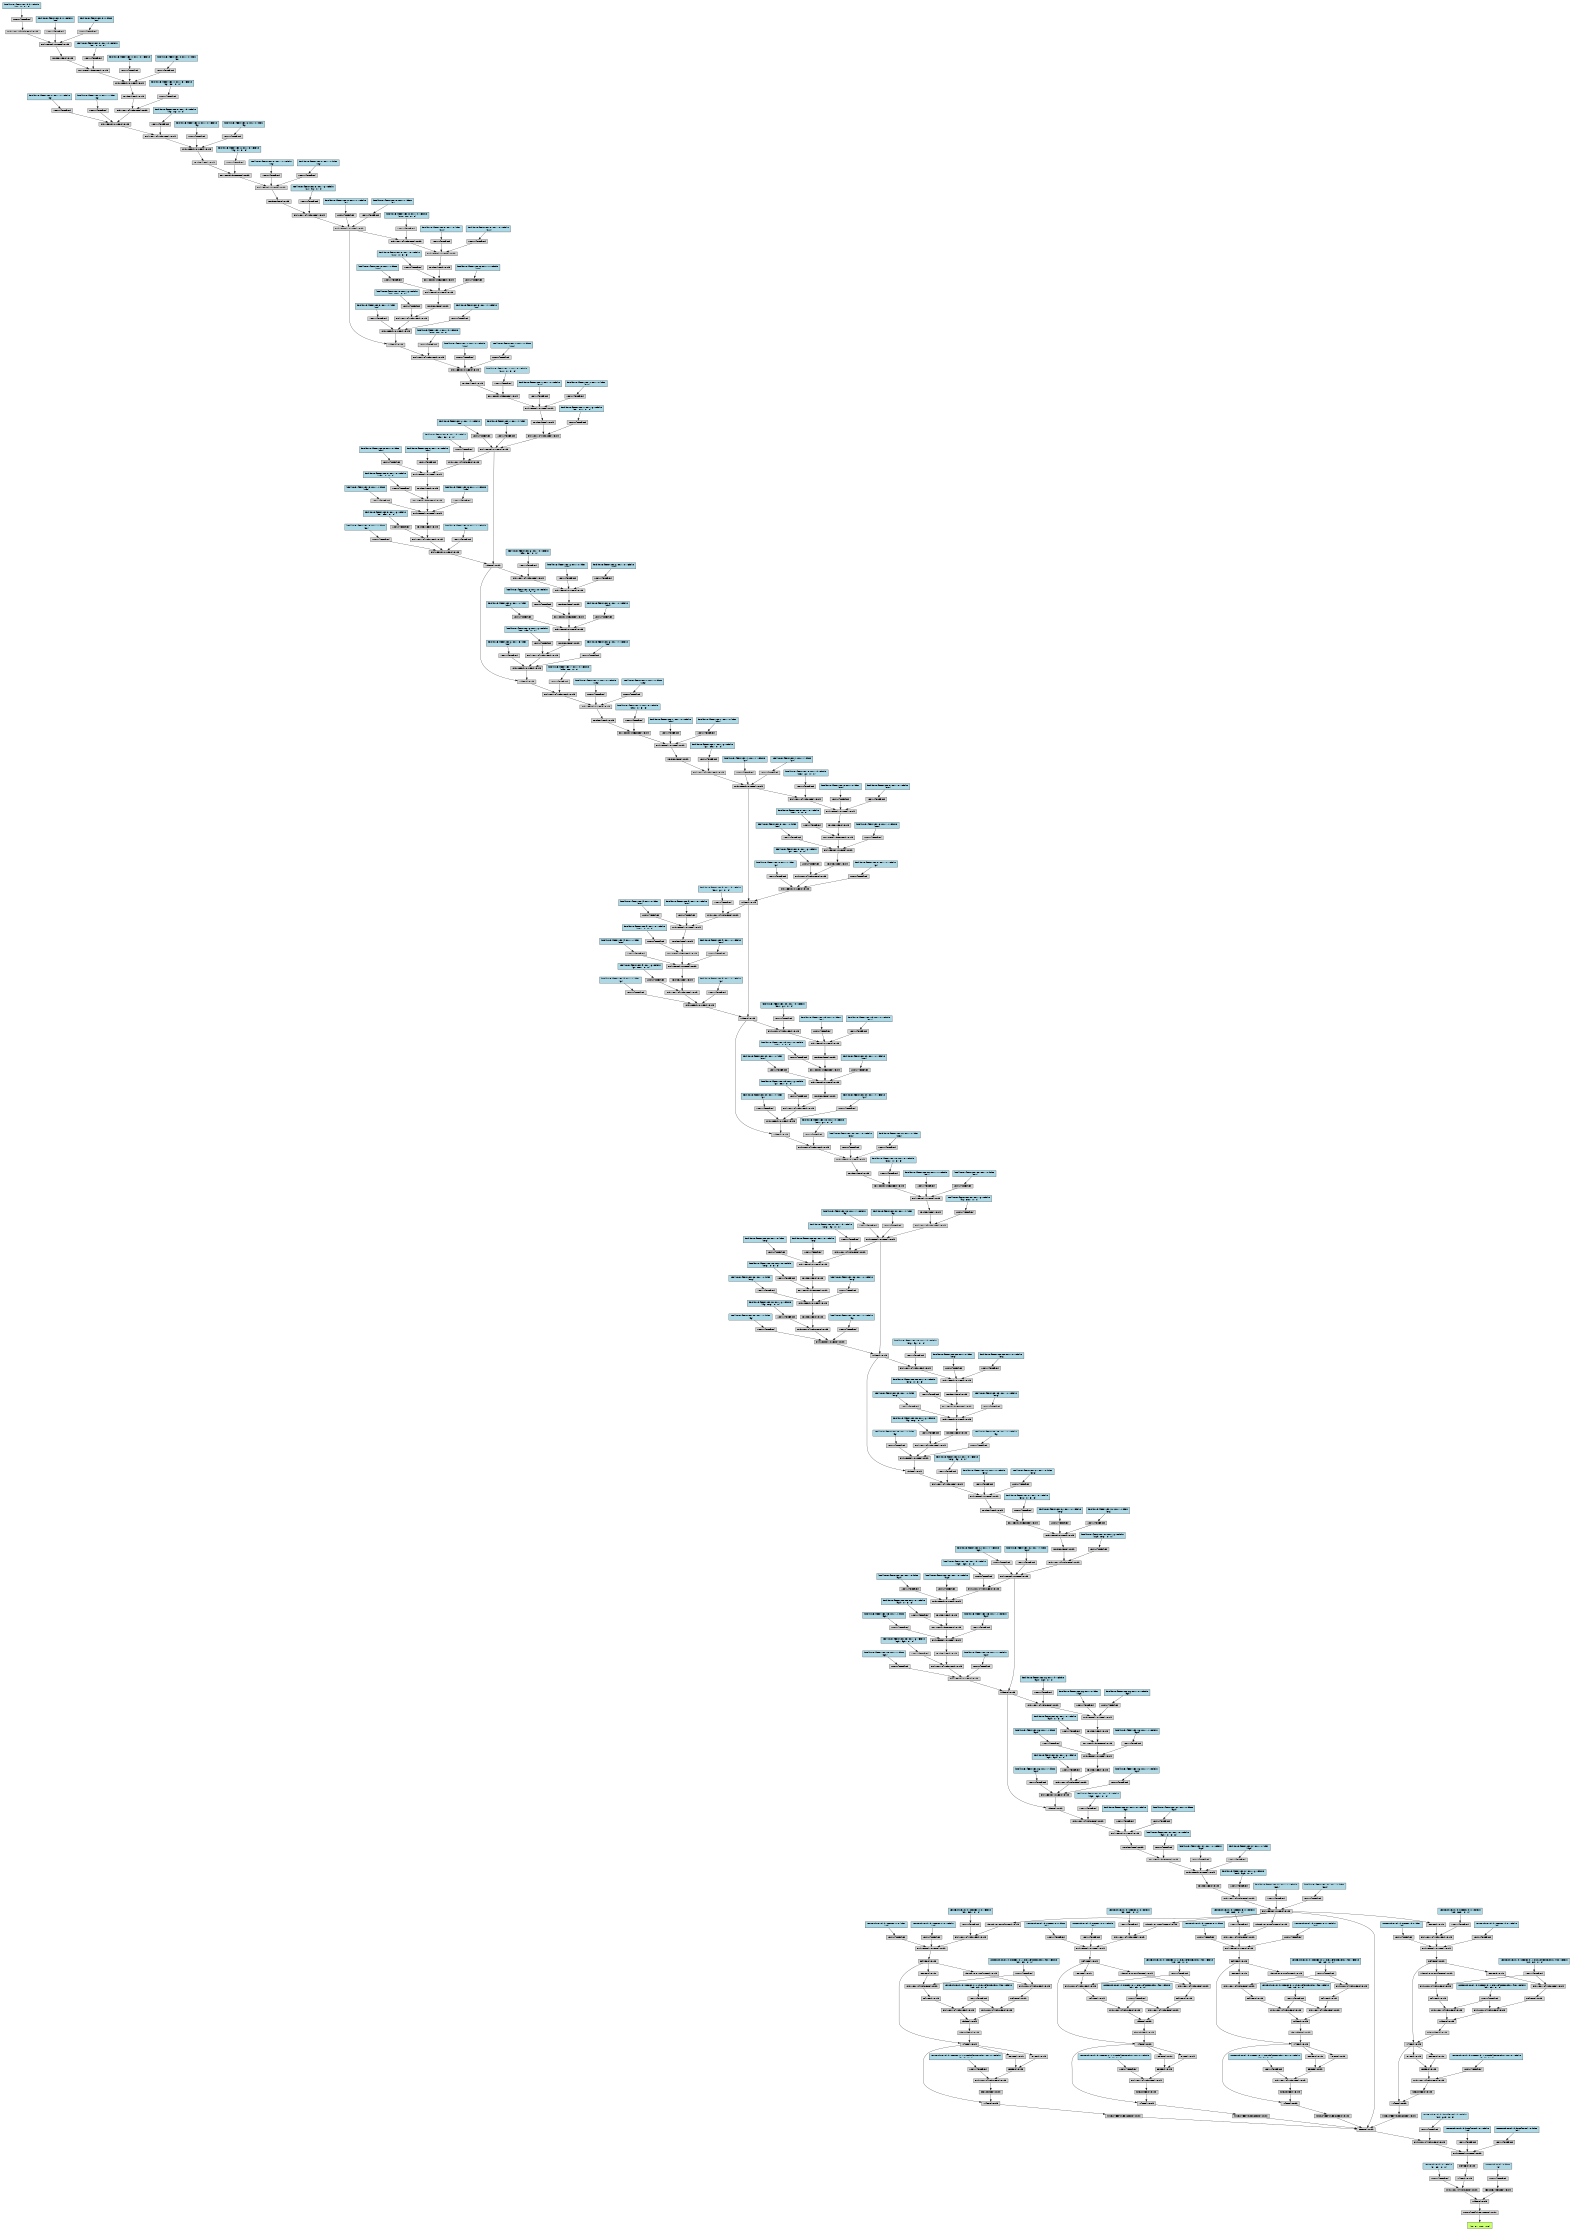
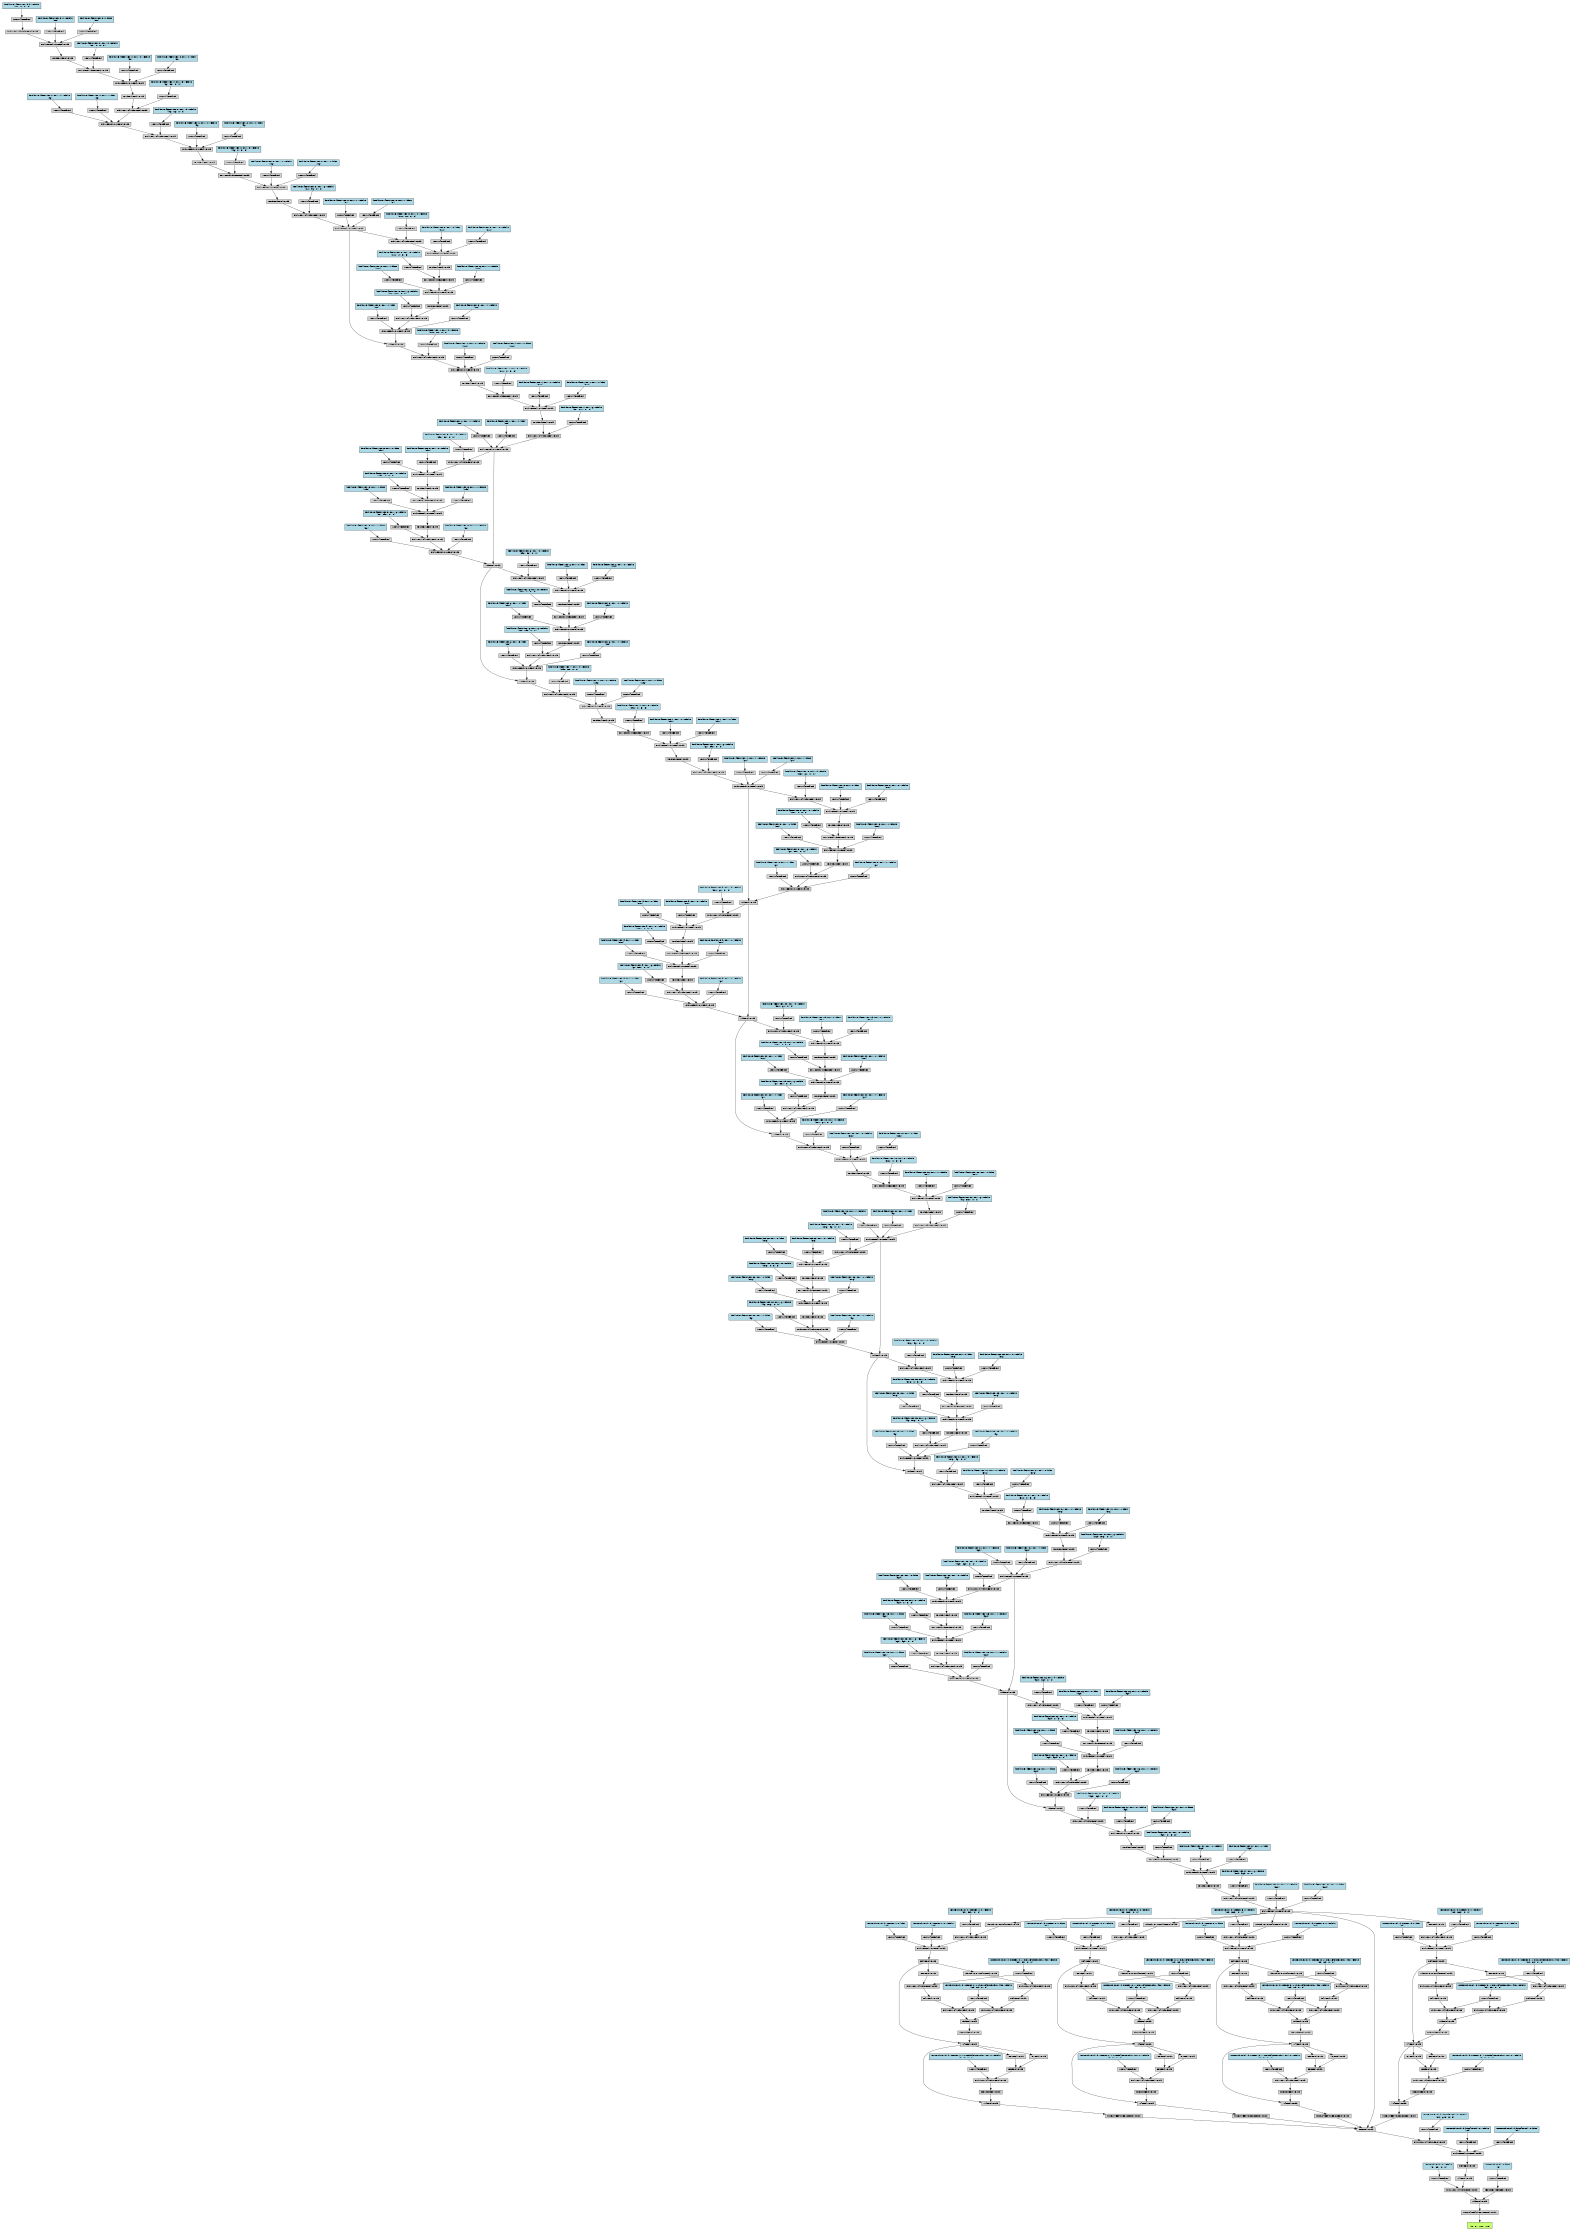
(720, 941) -> (720, 941)
